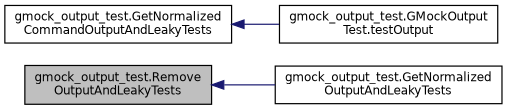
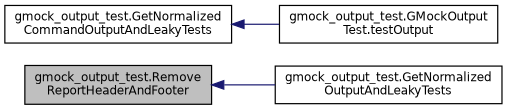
(118, 85) -> (118, 85)
